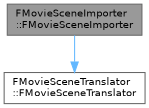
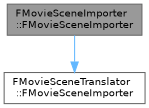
(75, 88) -> (75, 88)
